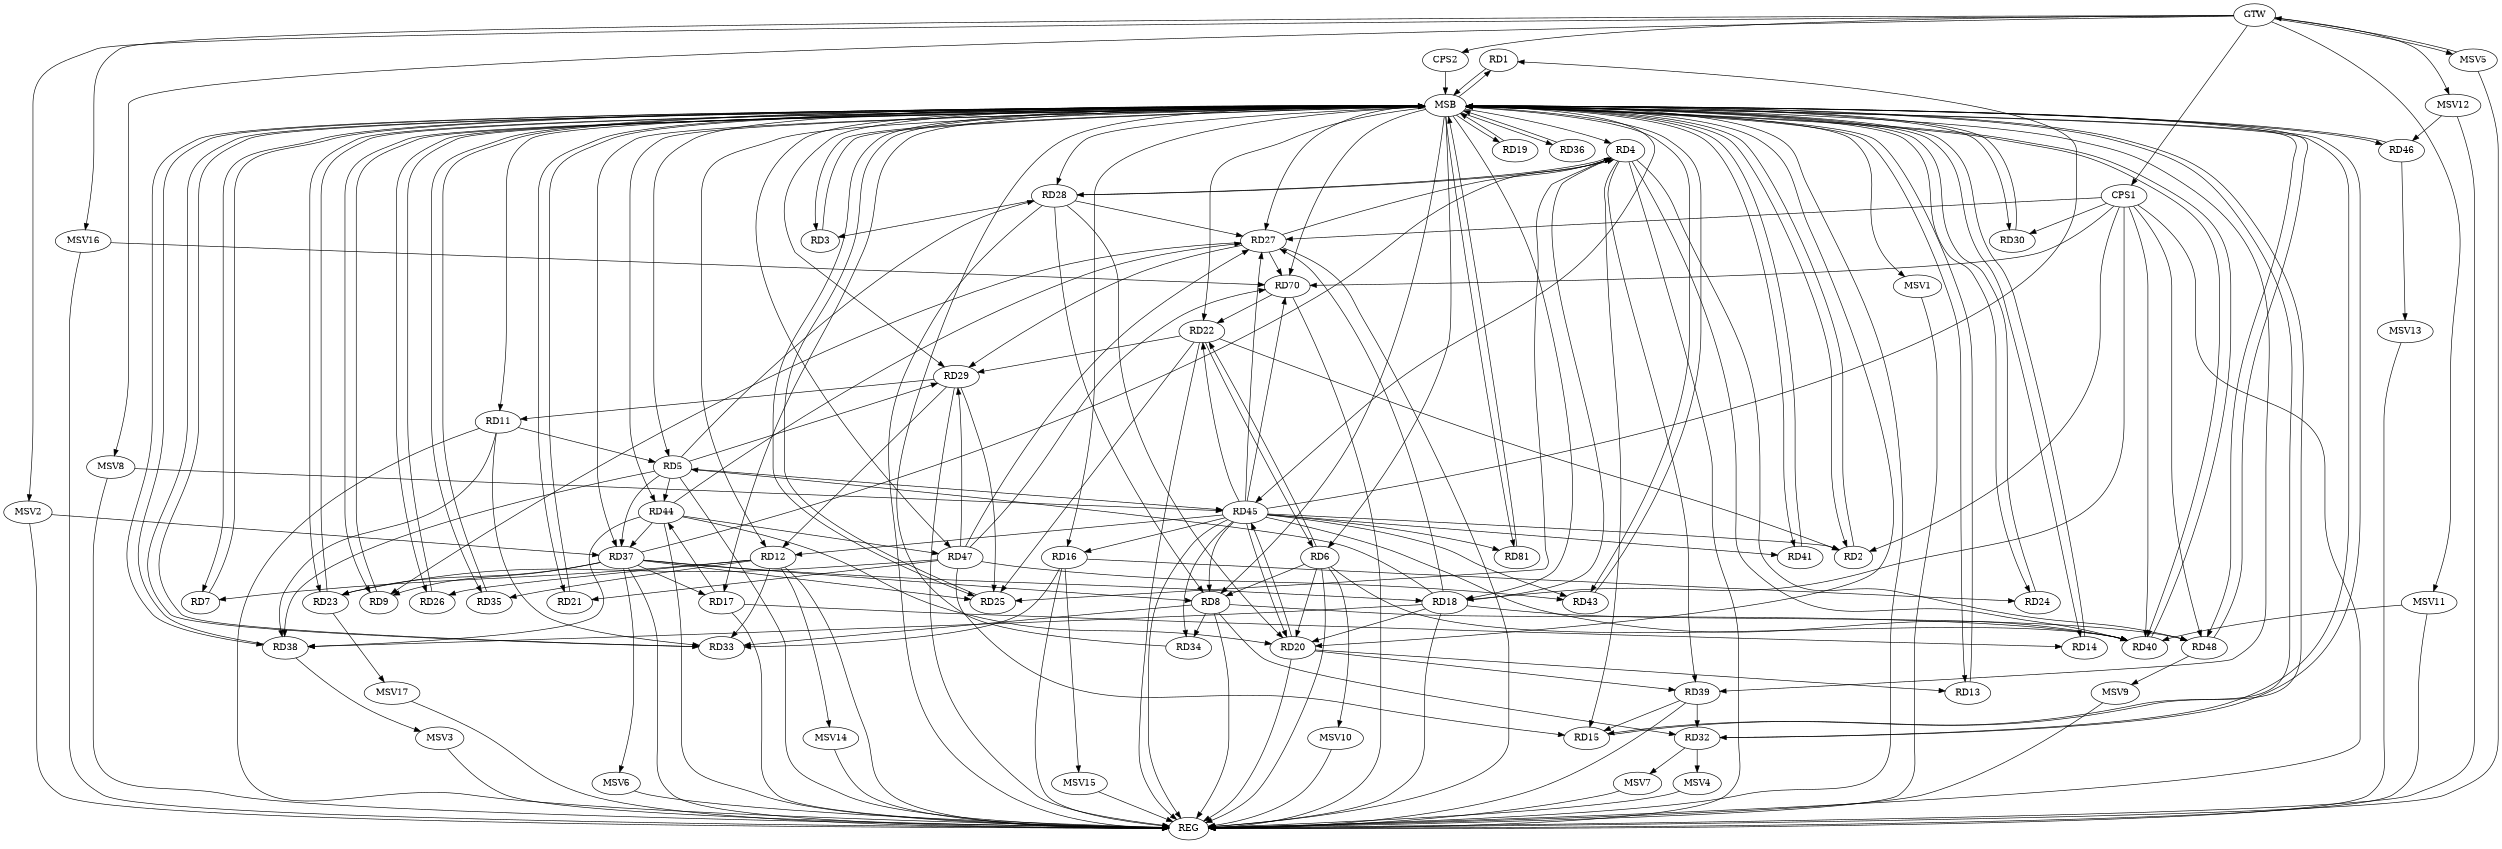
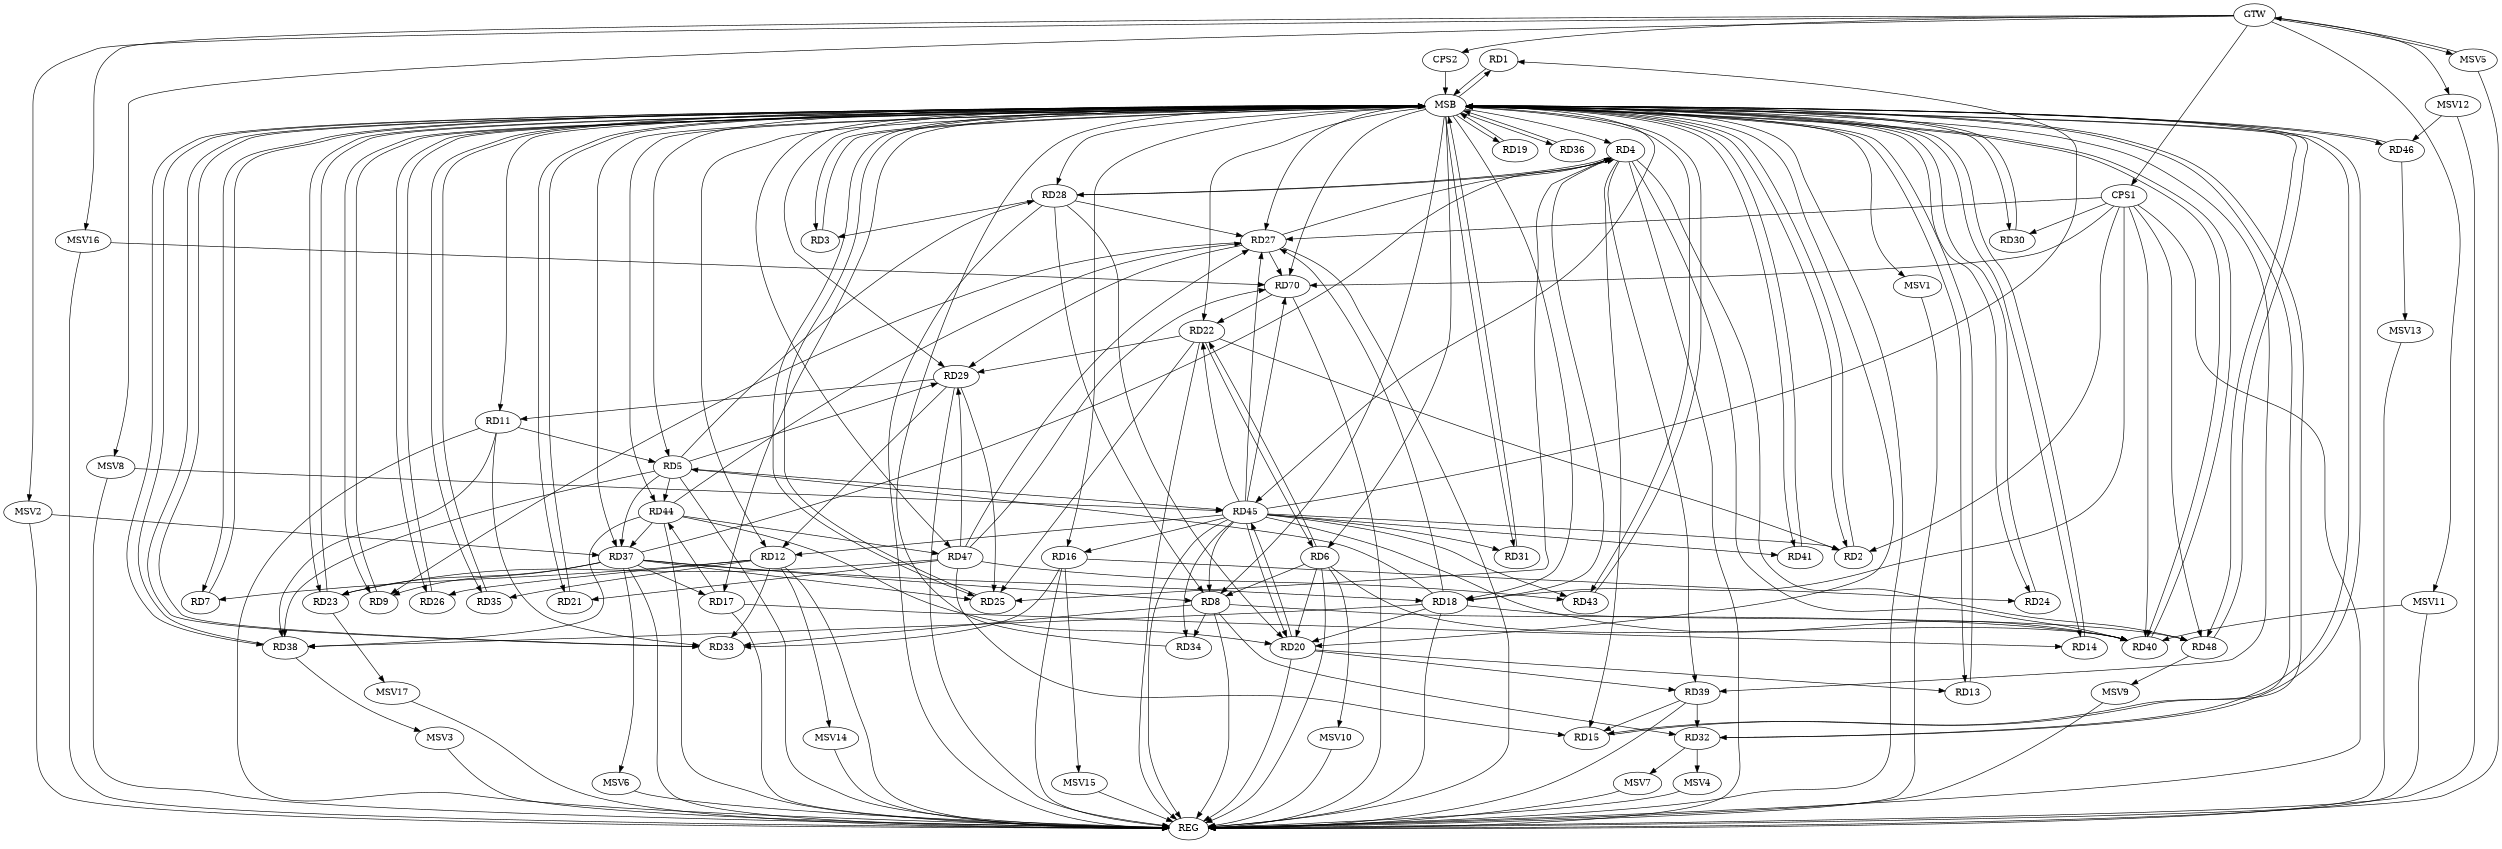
(1517, 557) -> (1517, 557)
